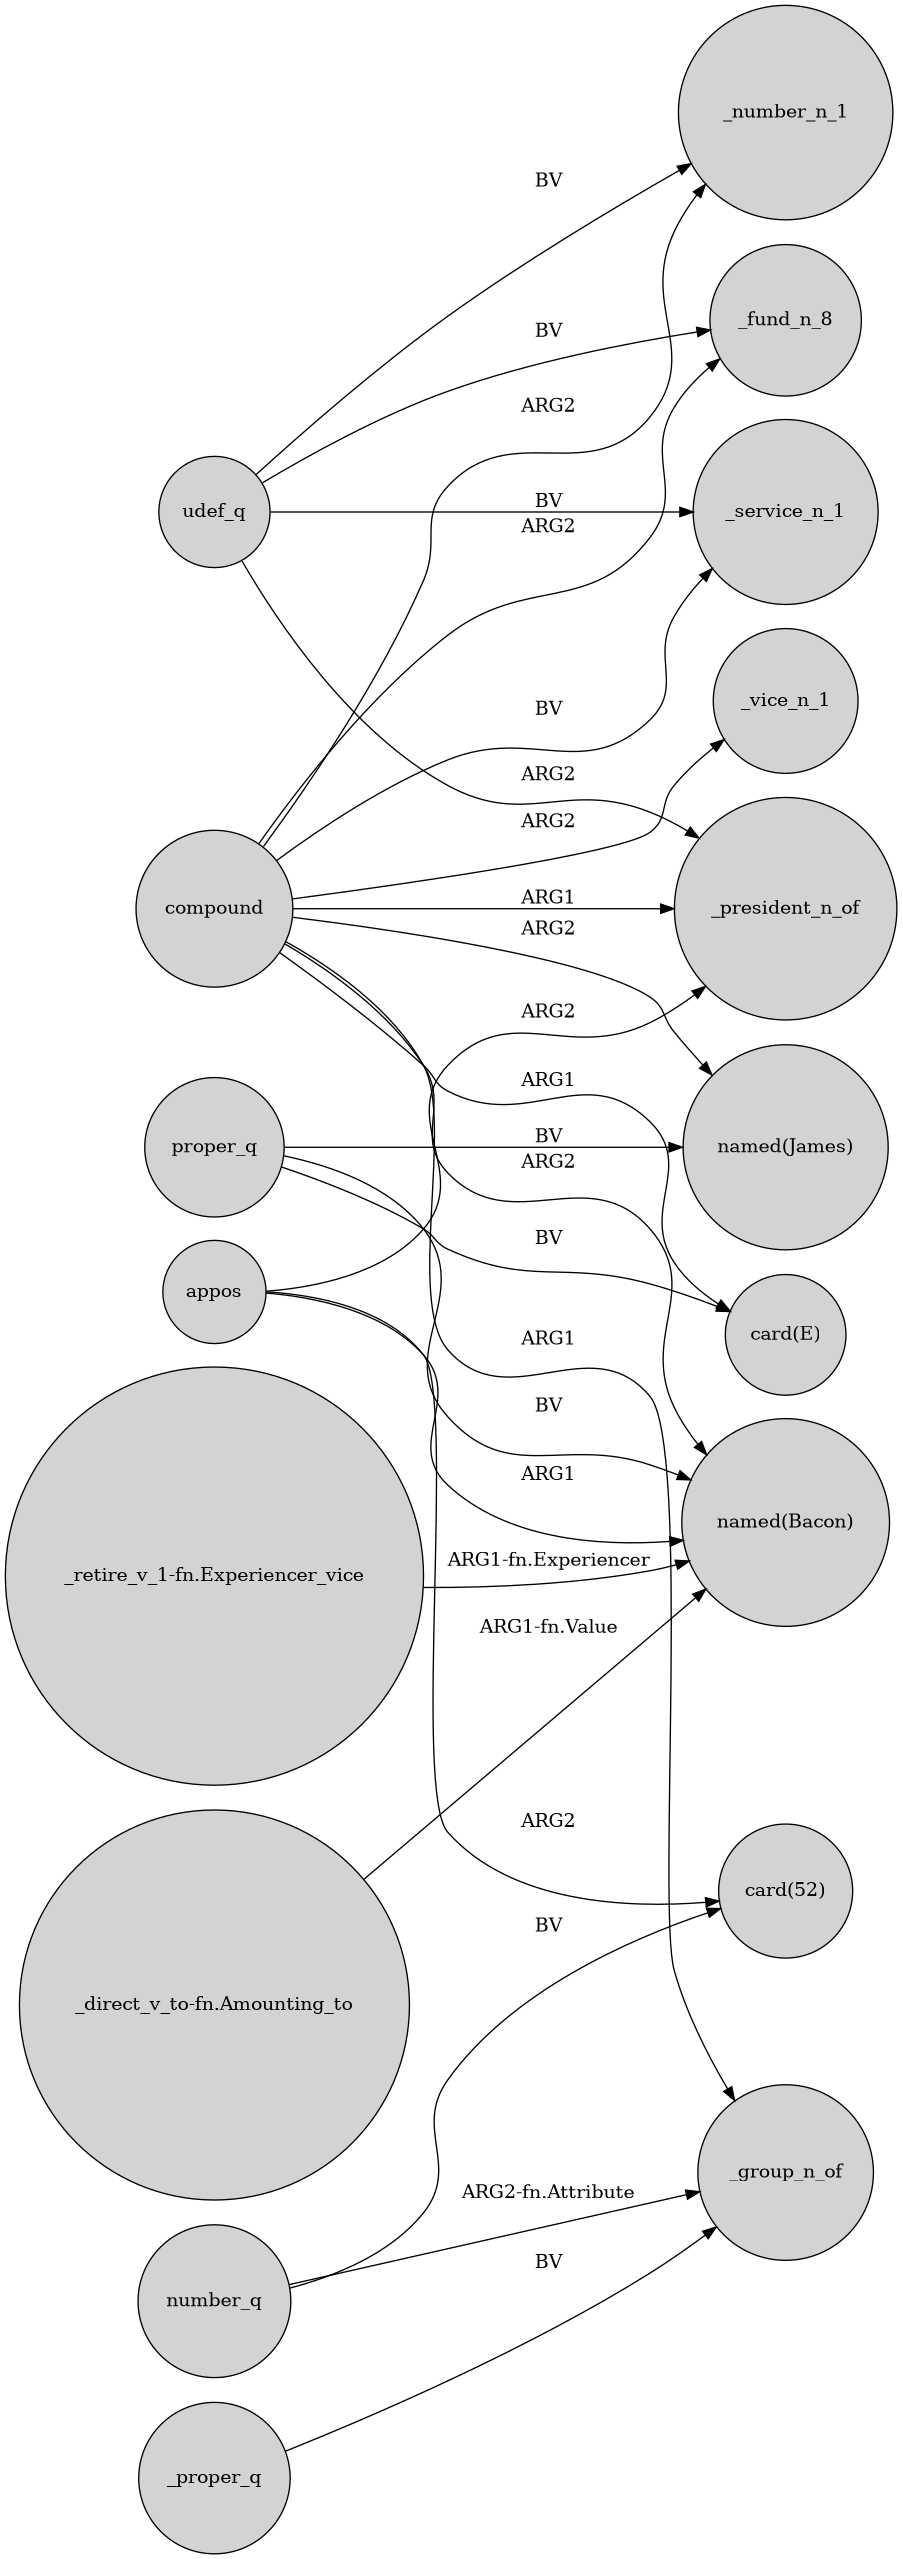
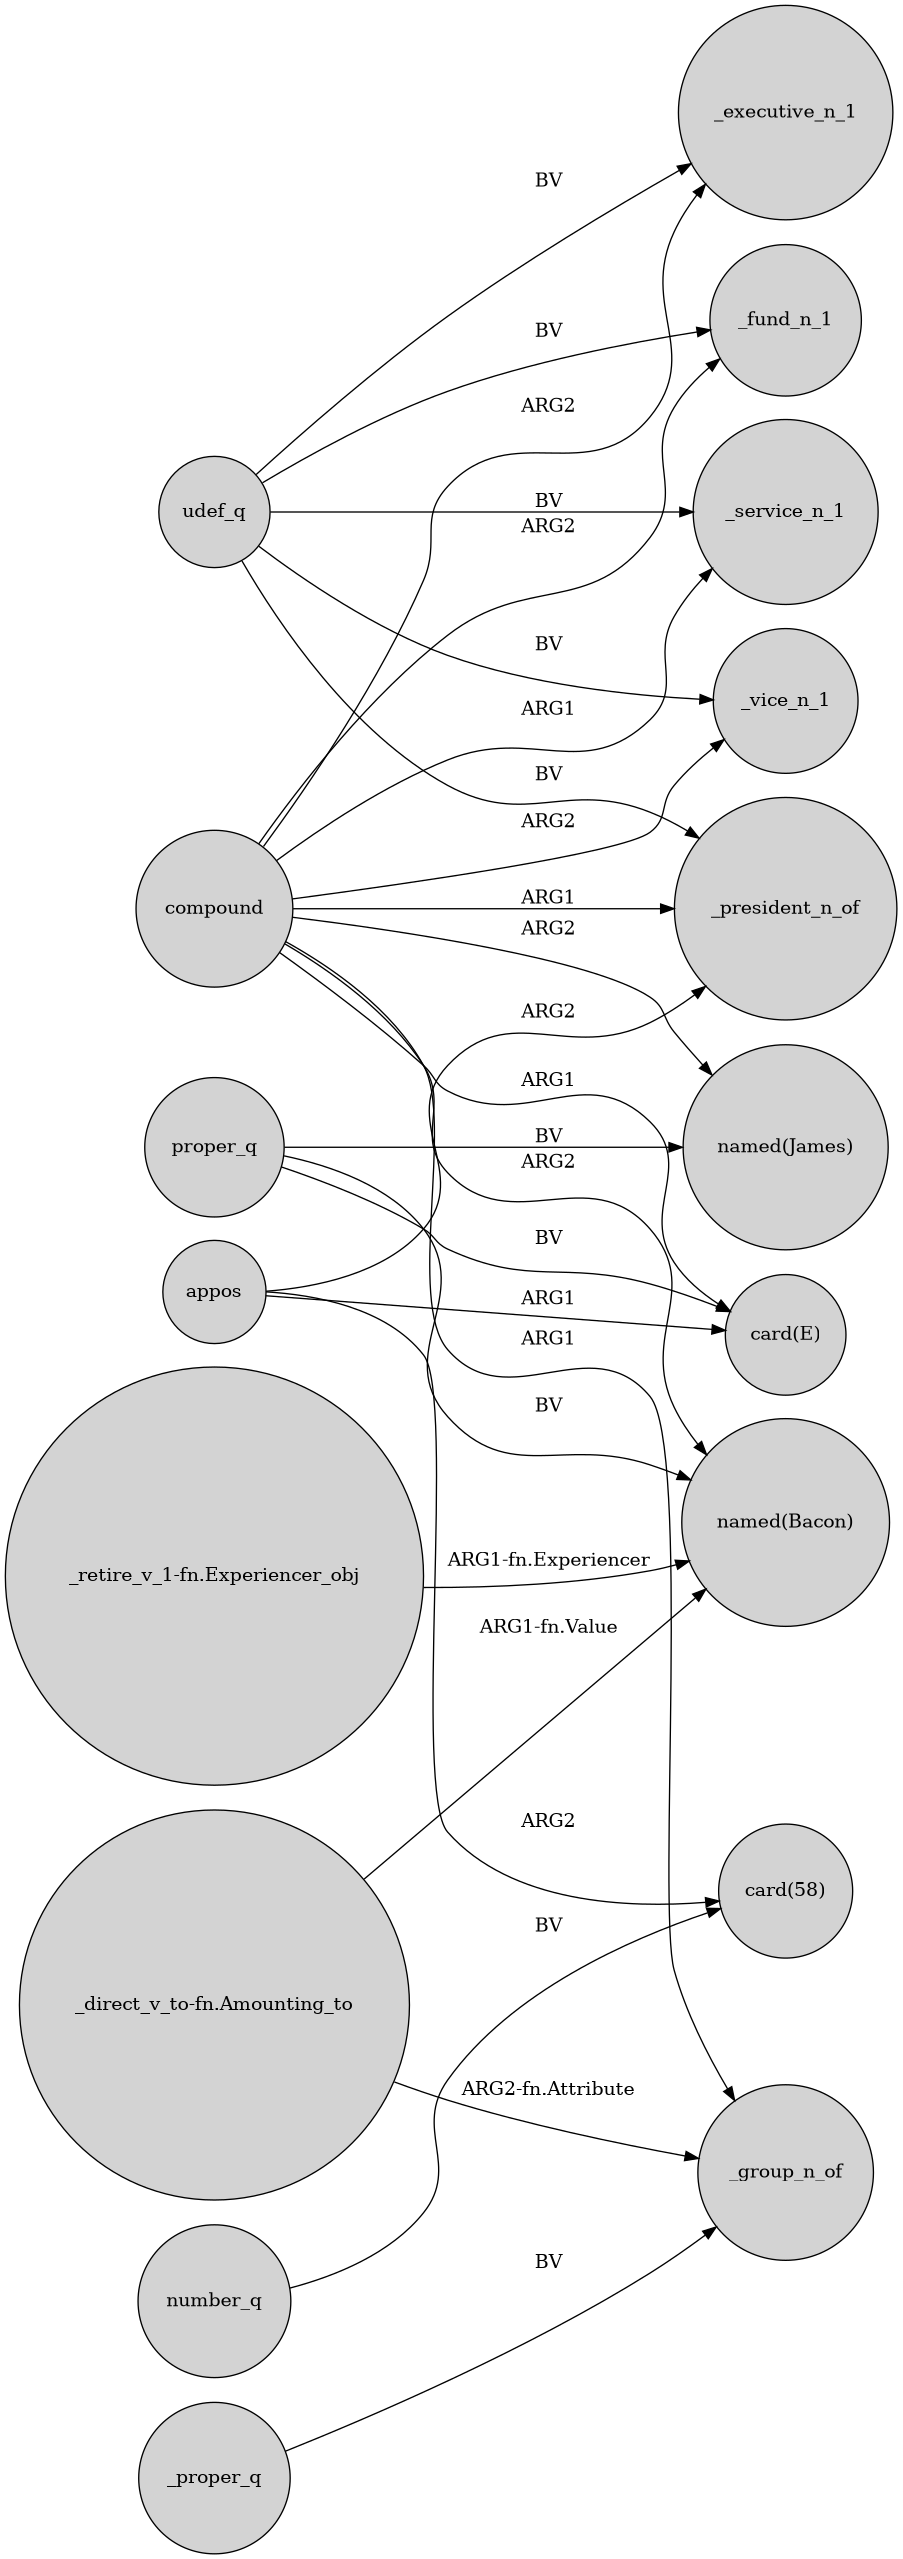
(786, 113) -> (786, 113)
(786, 320) -> (786, 320)
none -> (466, 661)
(549, 710) -> (549, 710)
(549, 775) -> (549, 775)
(450, 1487) -> (489, 1313)
(214, 1576) -> (214, 1576)
(786, 1891) -> (786, 1891)
(488, 2240) -> (538, 2125)
